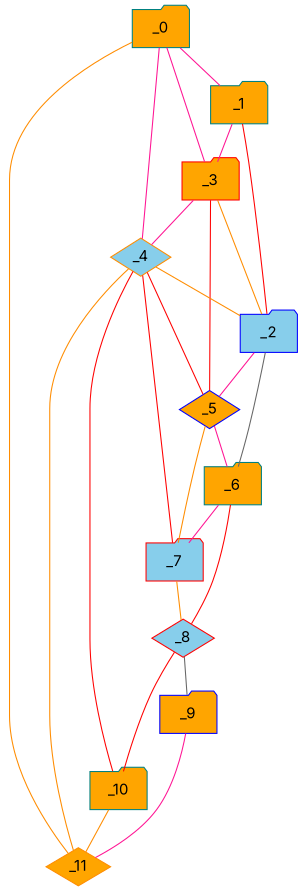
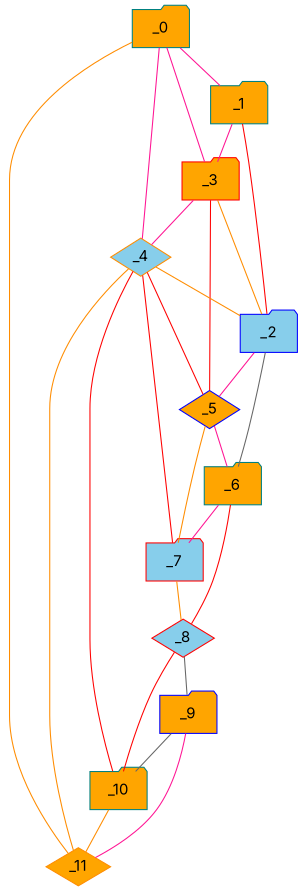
none -> (153, 753)
